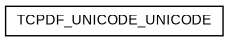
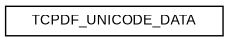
(114, 21) -> (114, 21)
